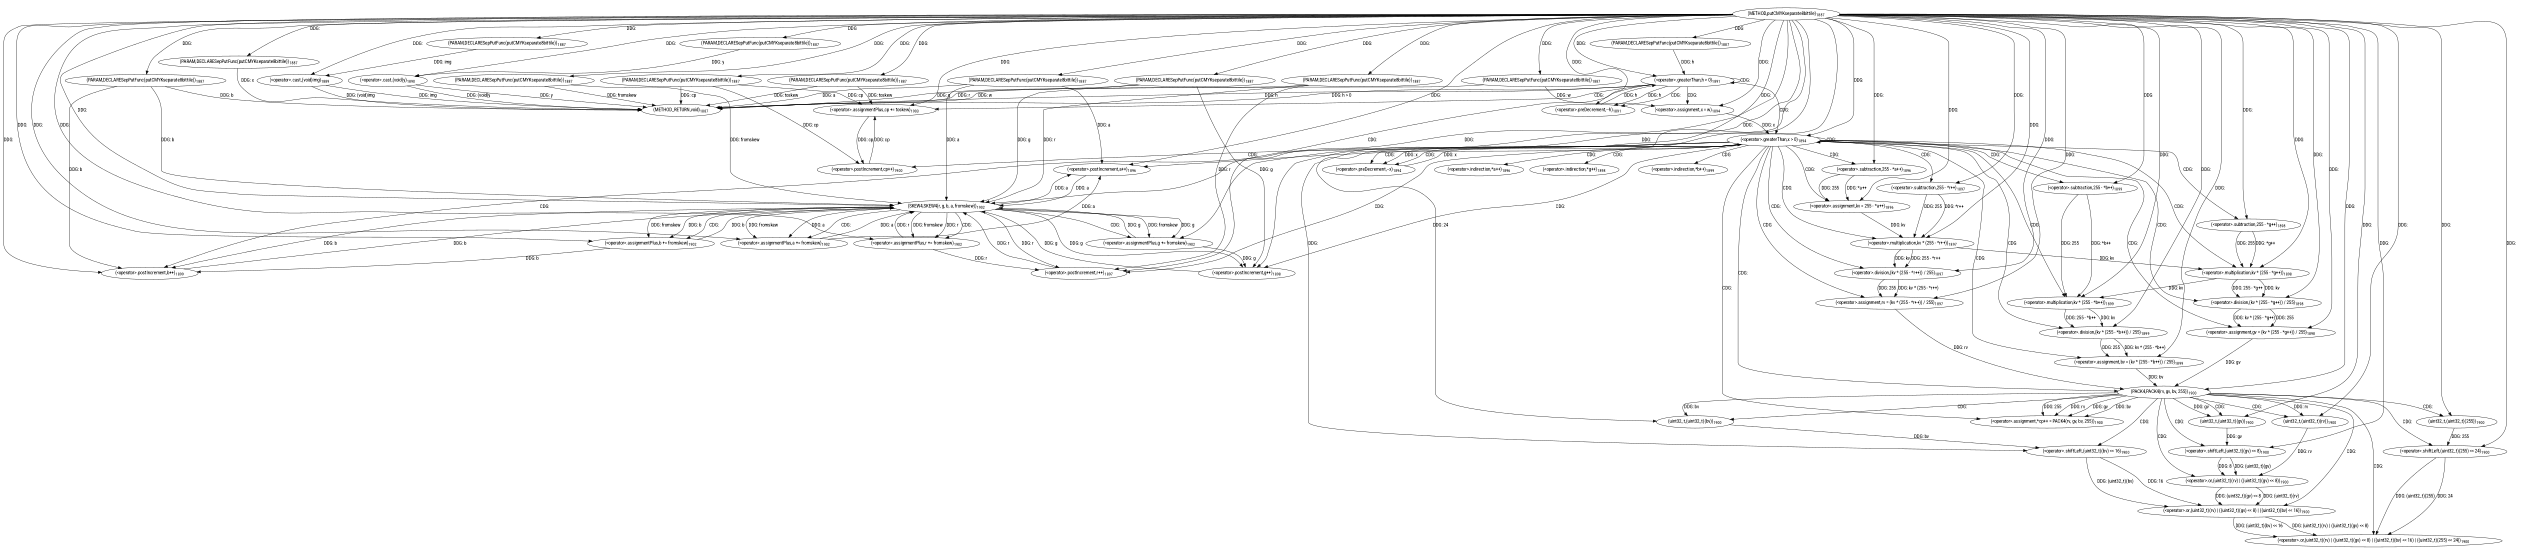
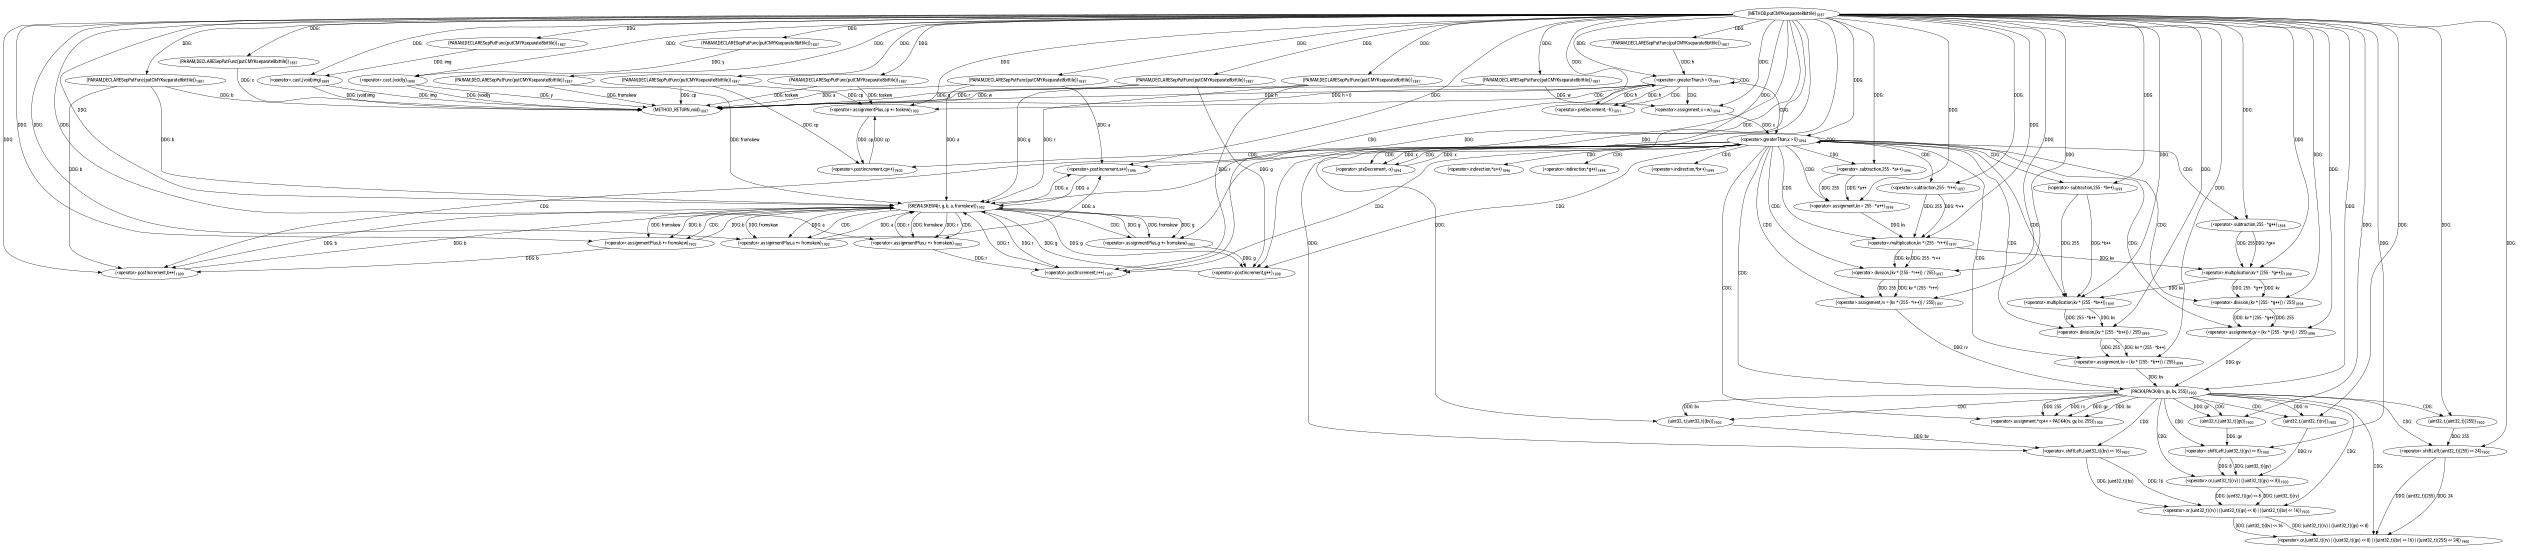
(2061, 150) -> none
(1441, 225) -> (1441, 225)
